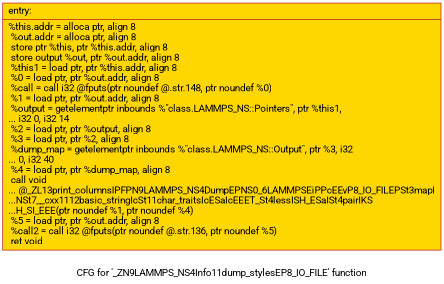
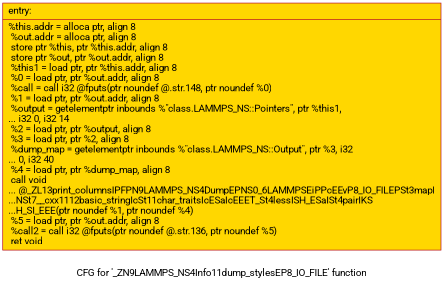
(94, 58) -> (86, 58)
